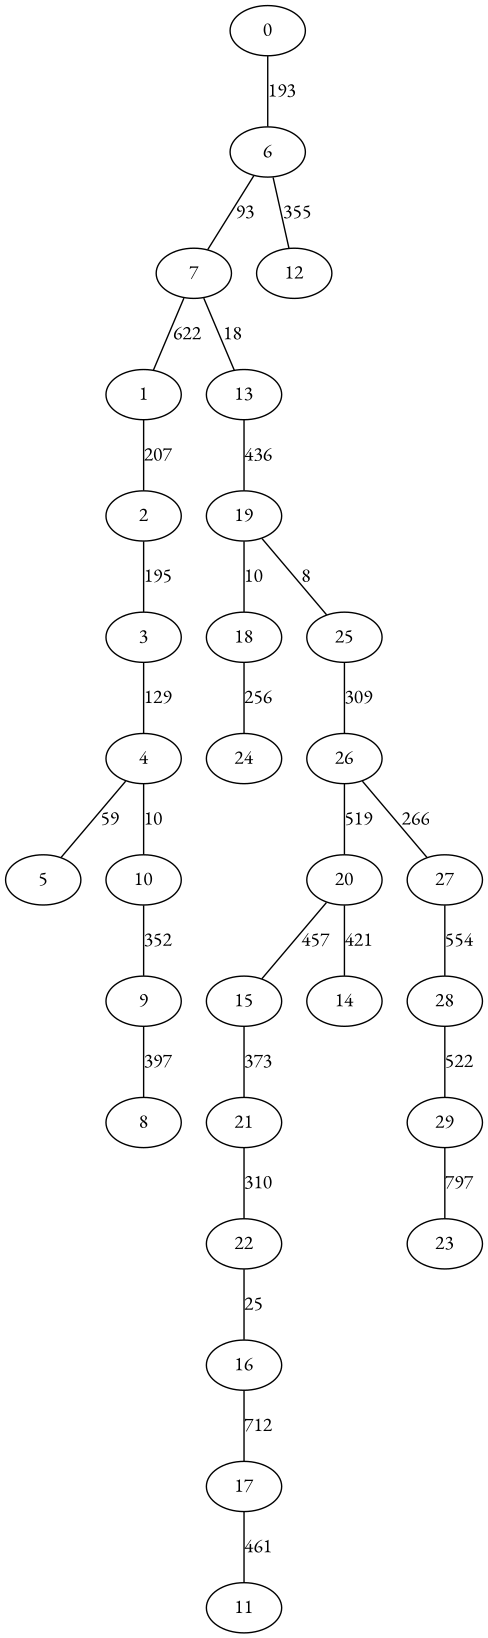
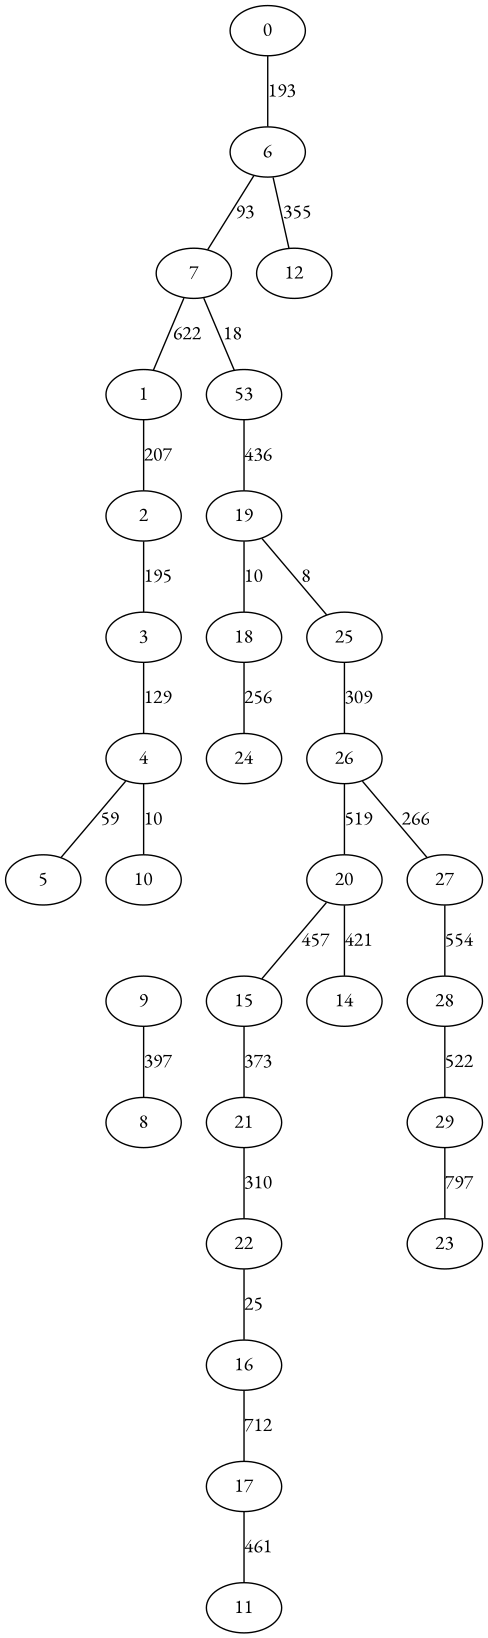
(244, 395) -> (244, 395)
(144, 941) -> none
